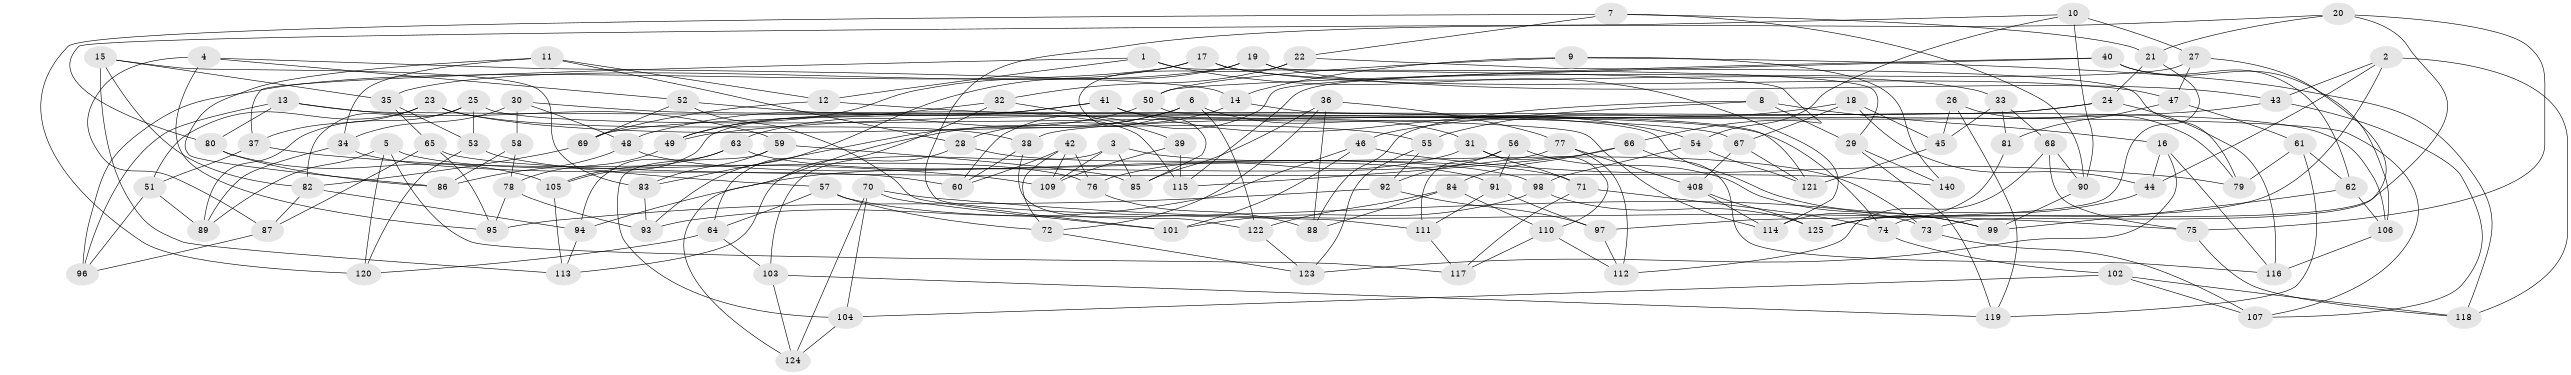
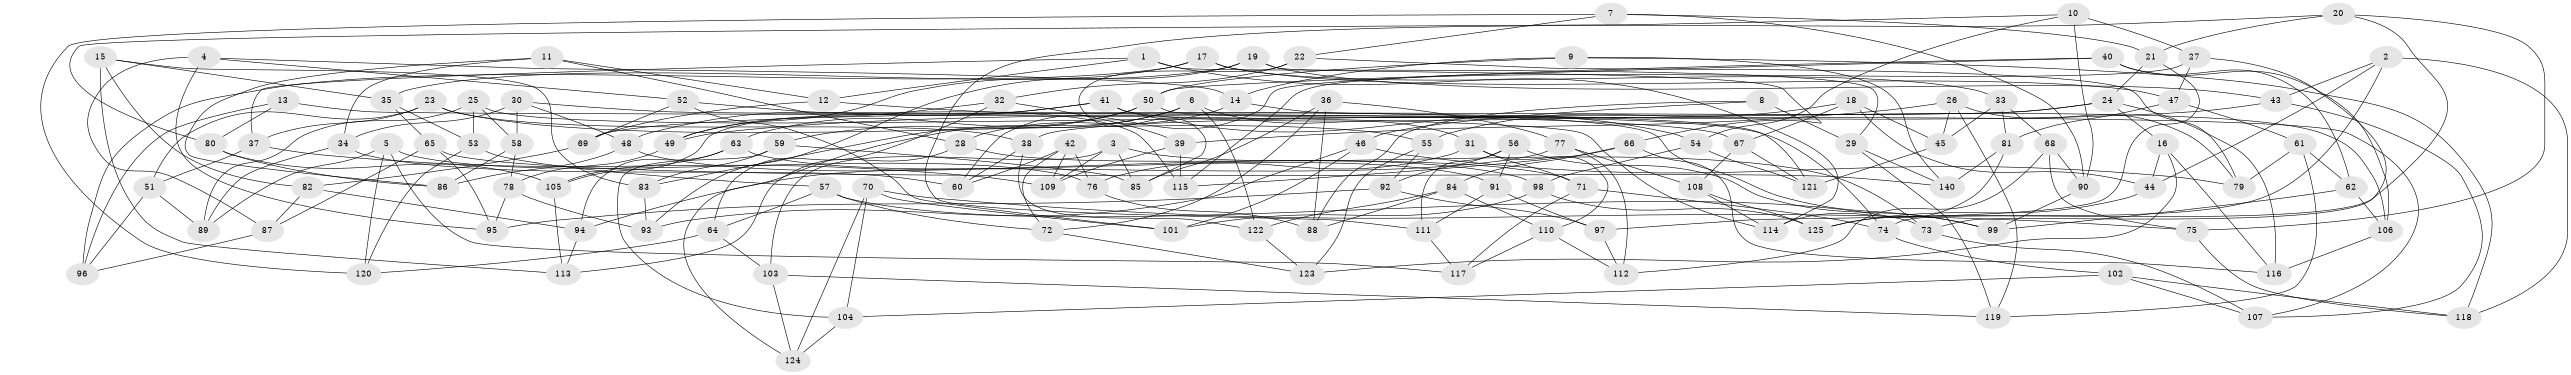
(534, 113) -> (966, 128)
(357, 115) -> (496, 123)
(1953, 123) -> (2137, 124)
none -> (1567, 126)
none -> (1981, 163)
(1695, 187) -> (1695, 187)
